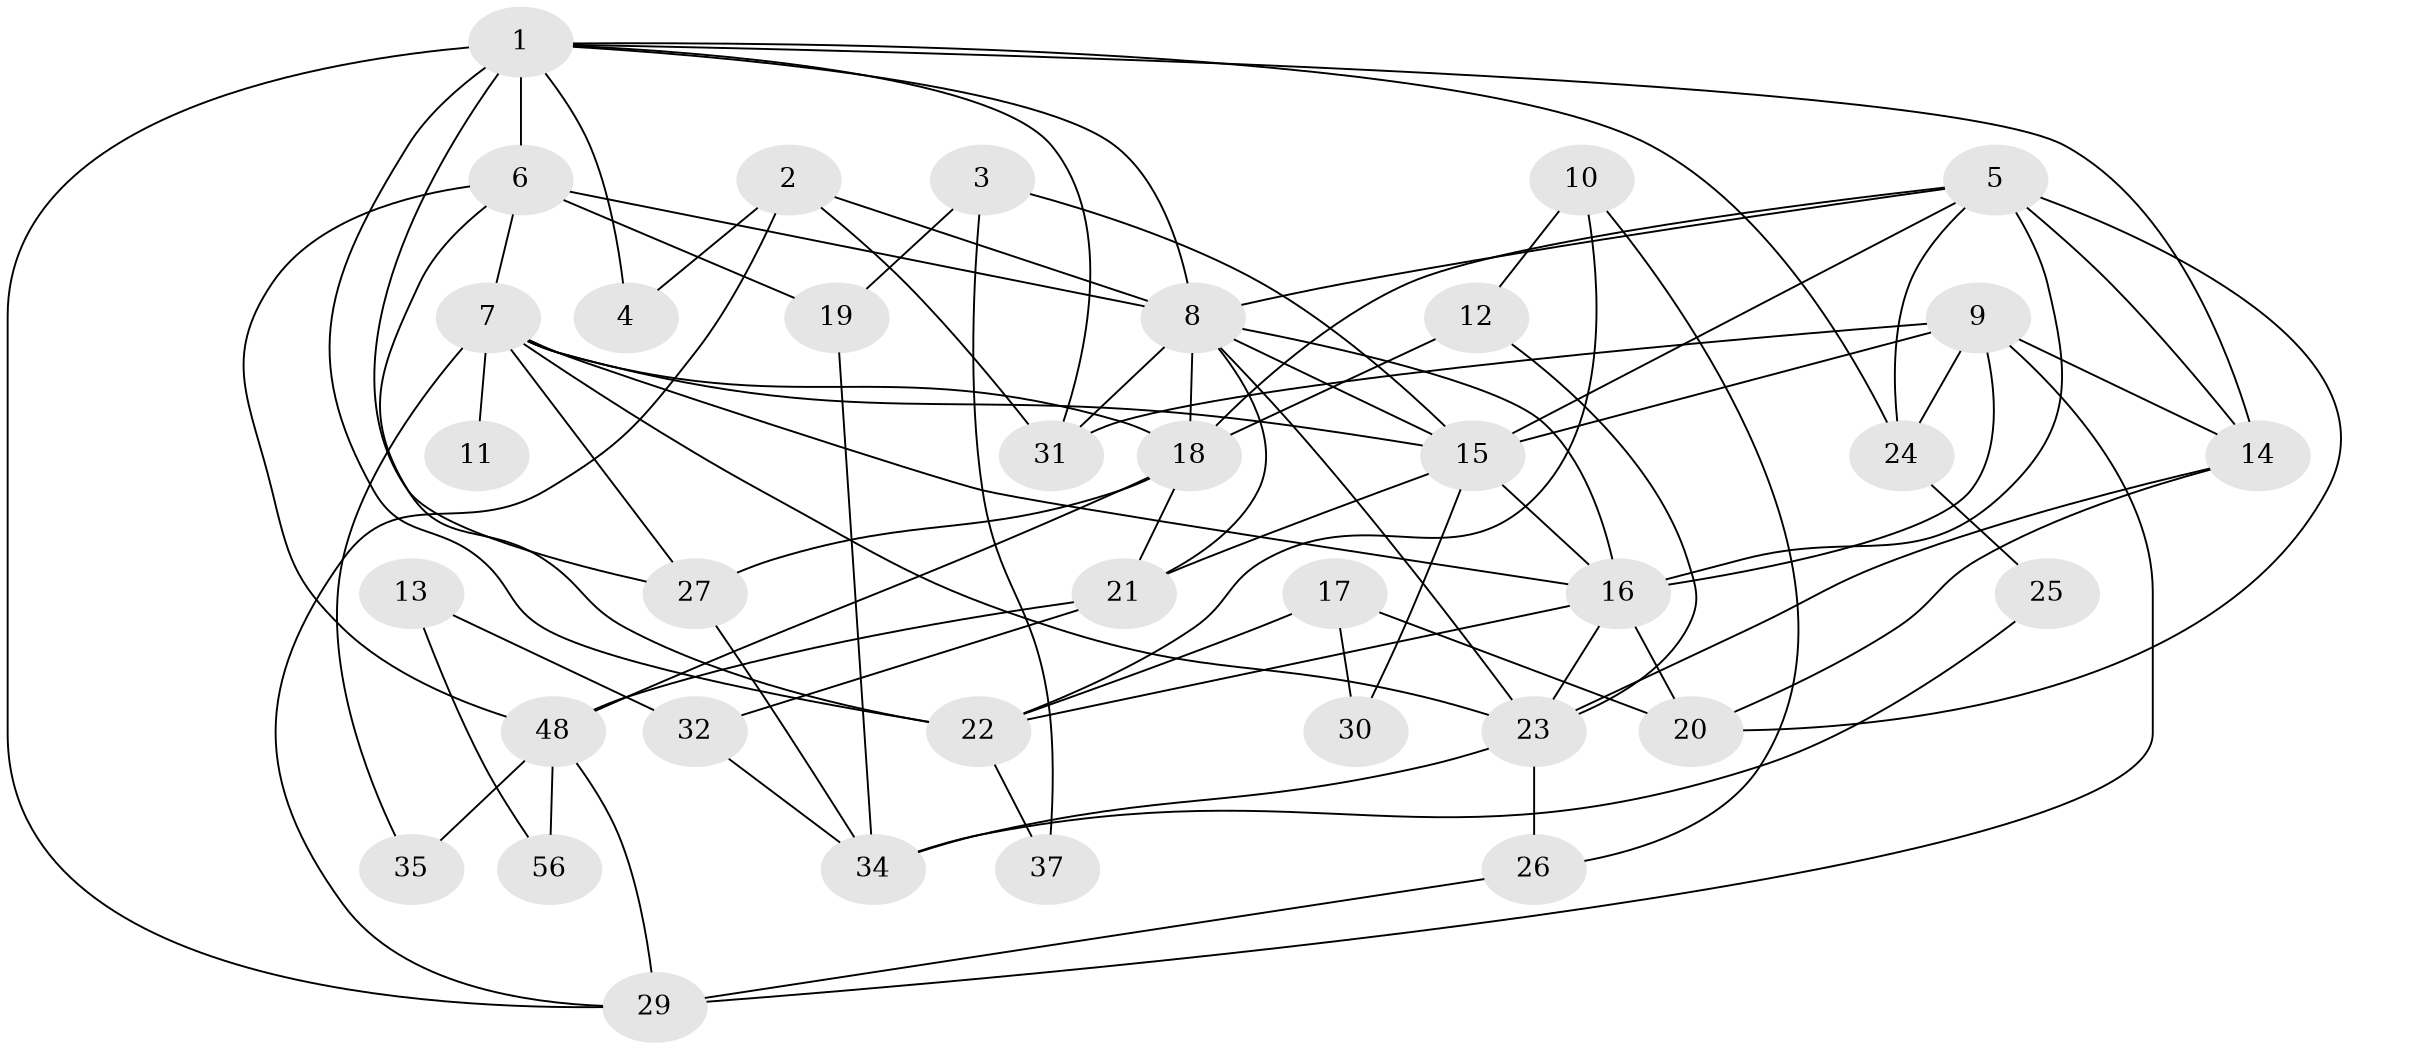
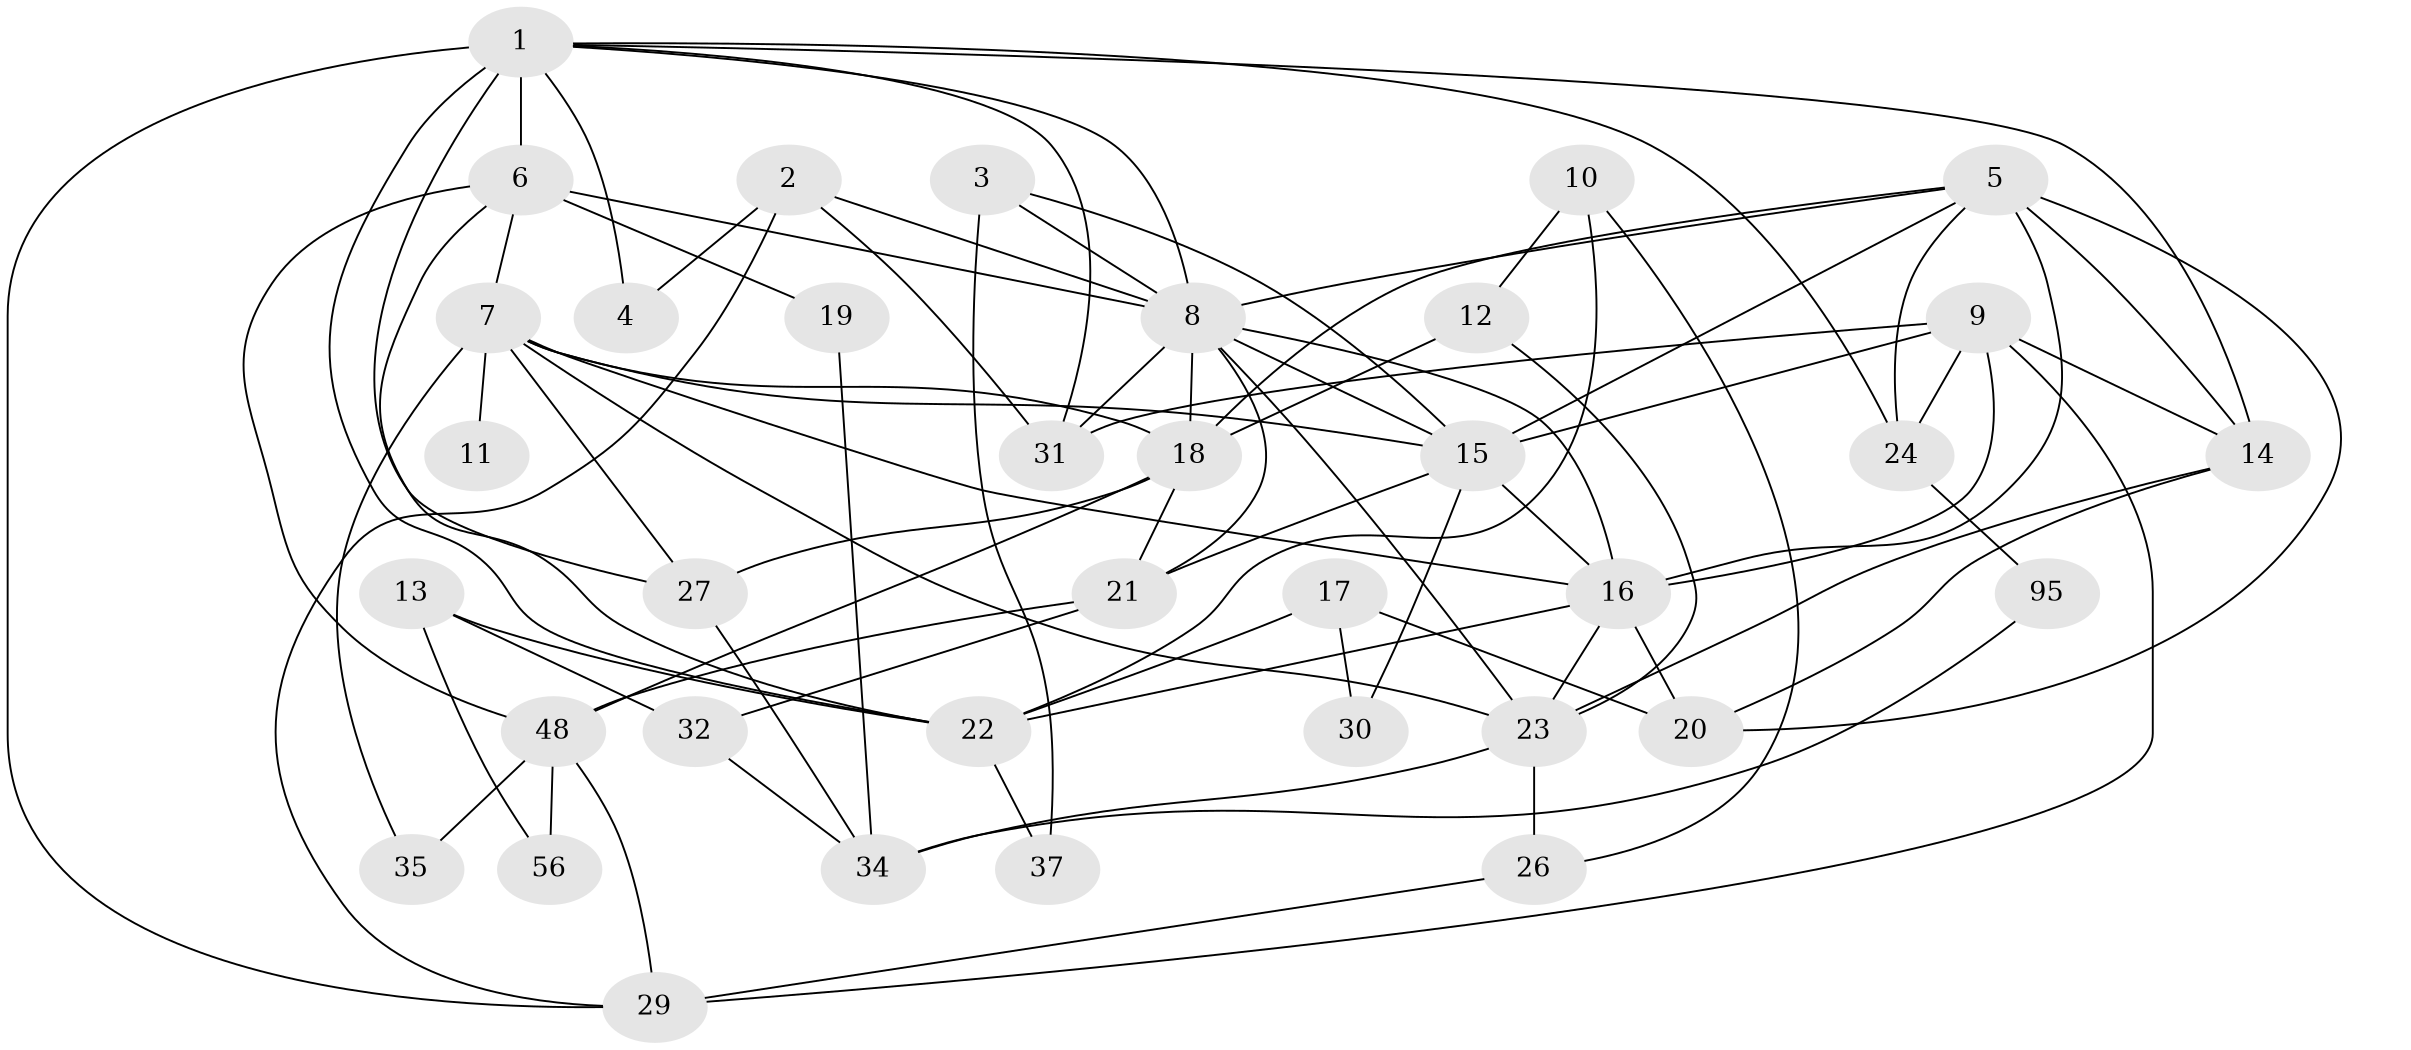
(912, 247) -> (1074, 240)
(2047, 594) -> (2047, 594)
none -> (689, 679)
